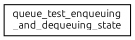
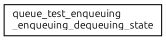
(67, 20) -> (83, 20)
